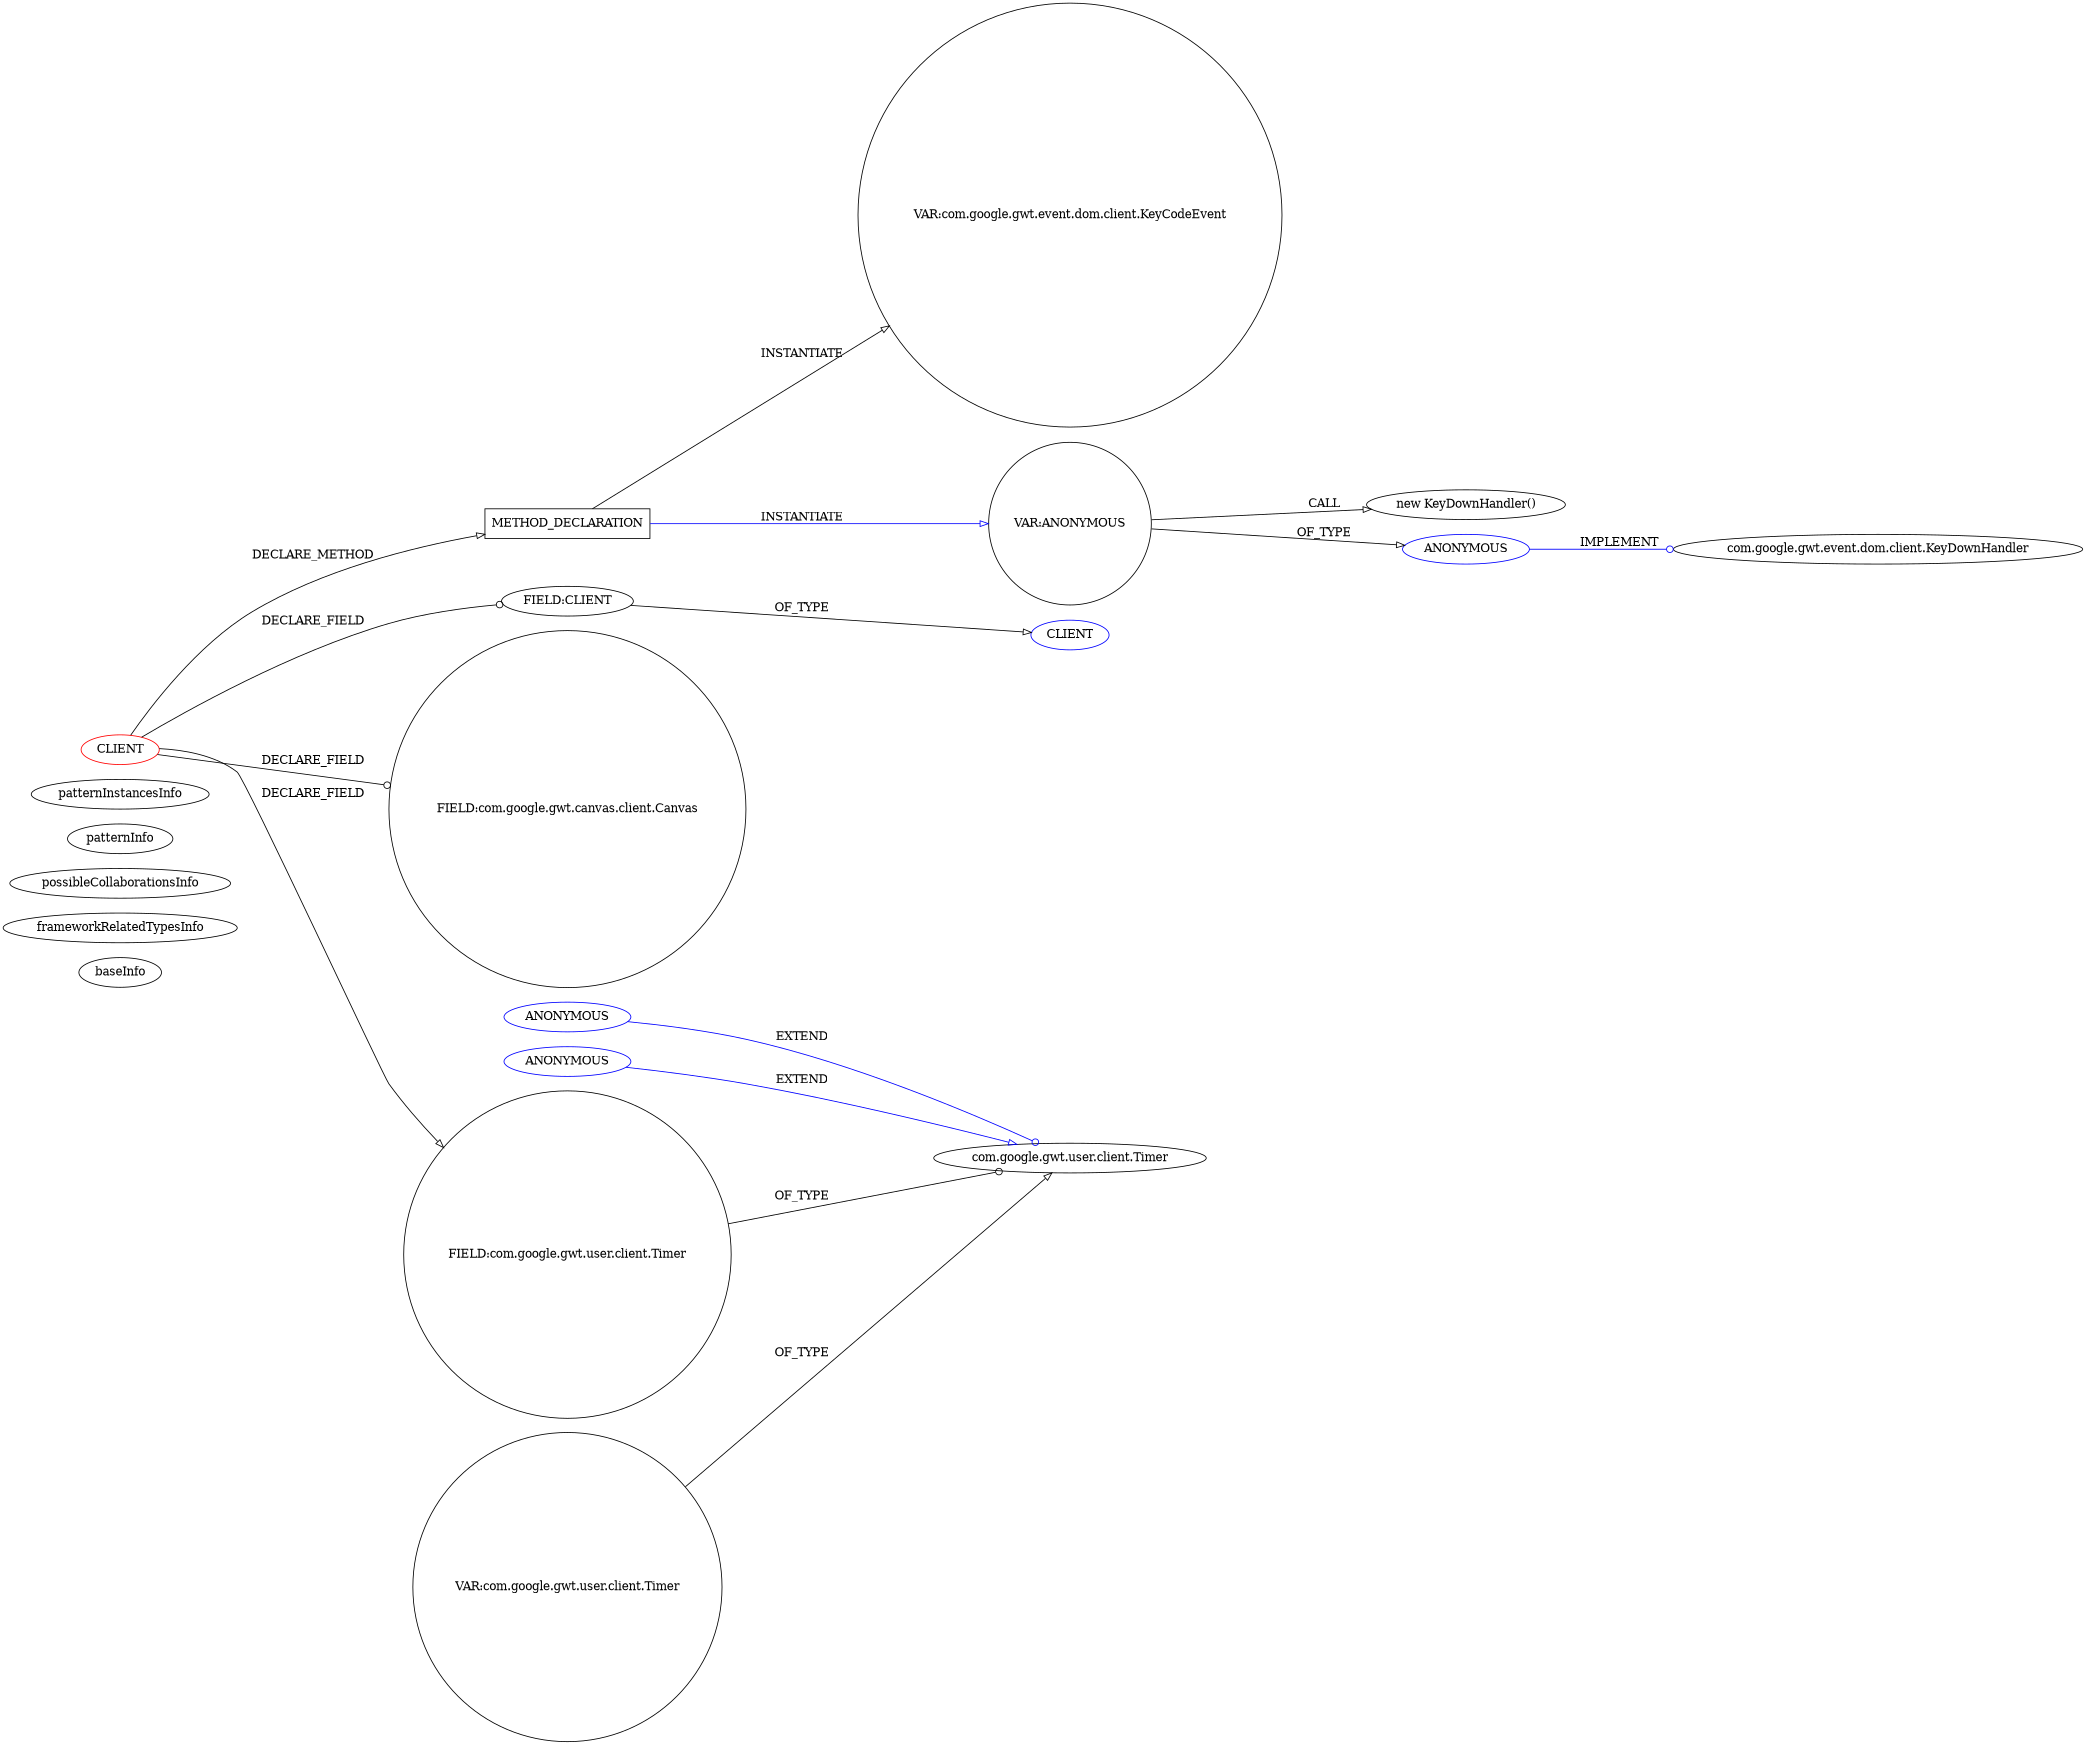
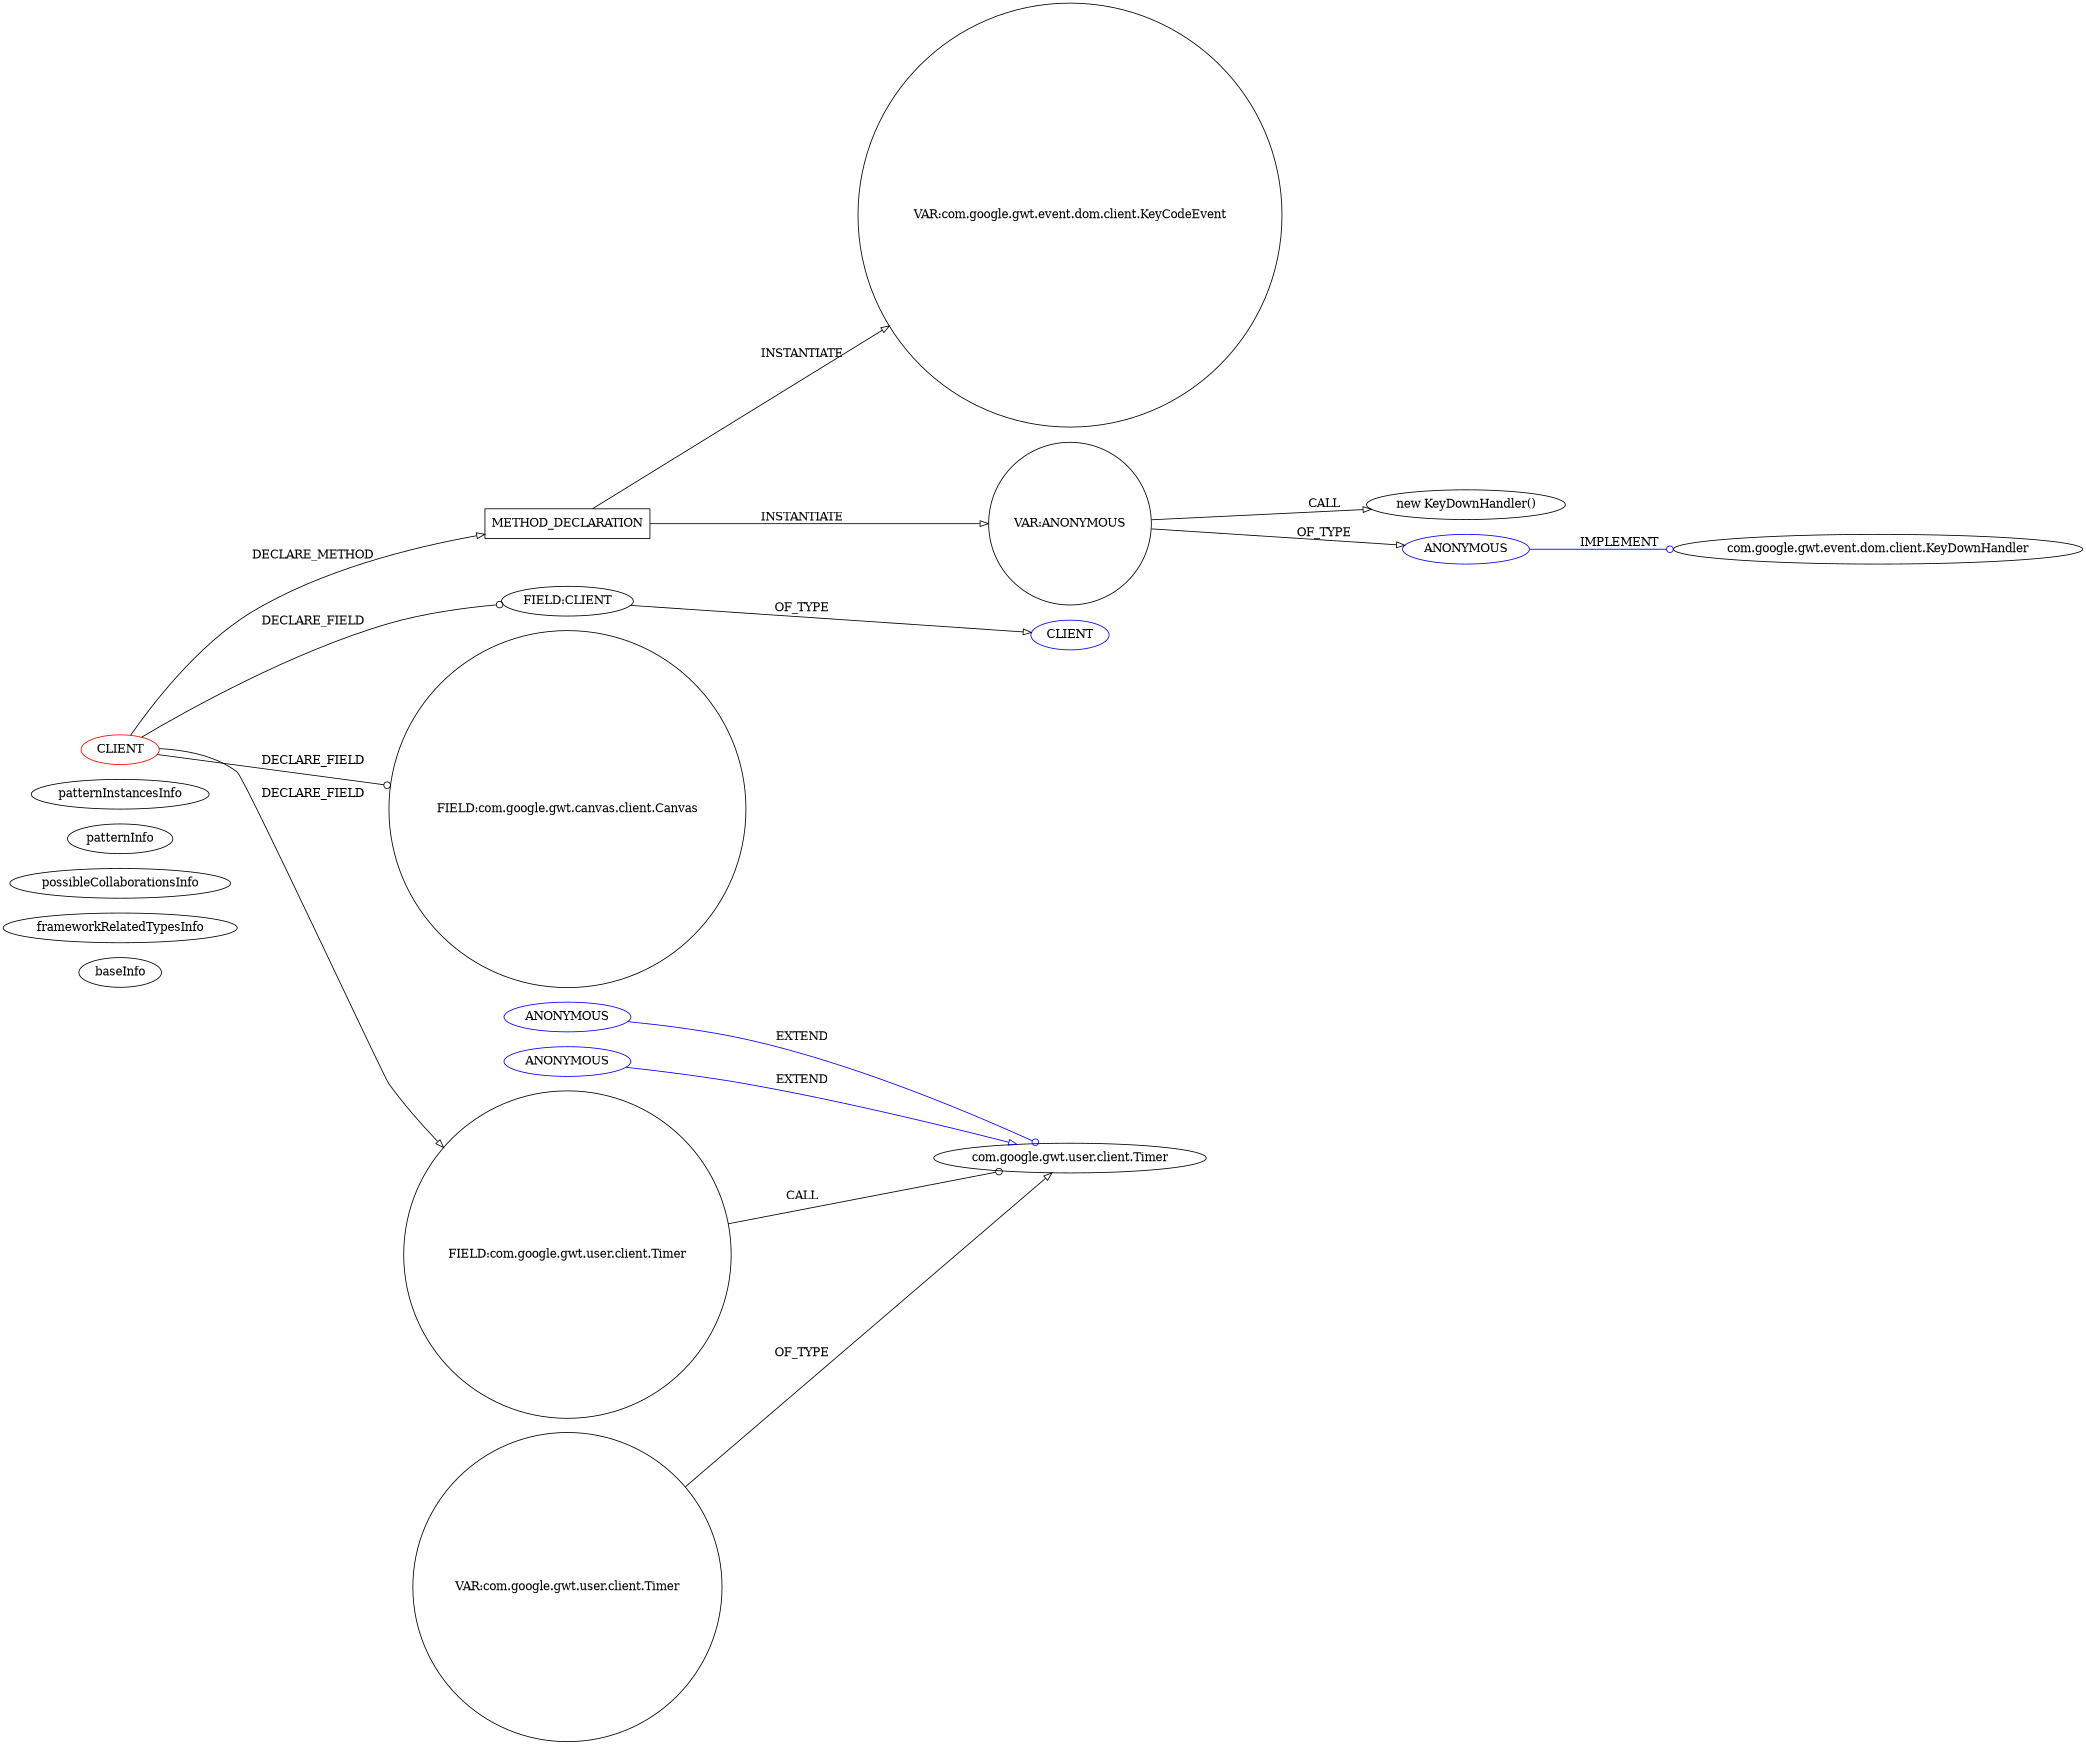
(815, 524) -> (815, 524)
(802, 1196) -> (802, 1196)
